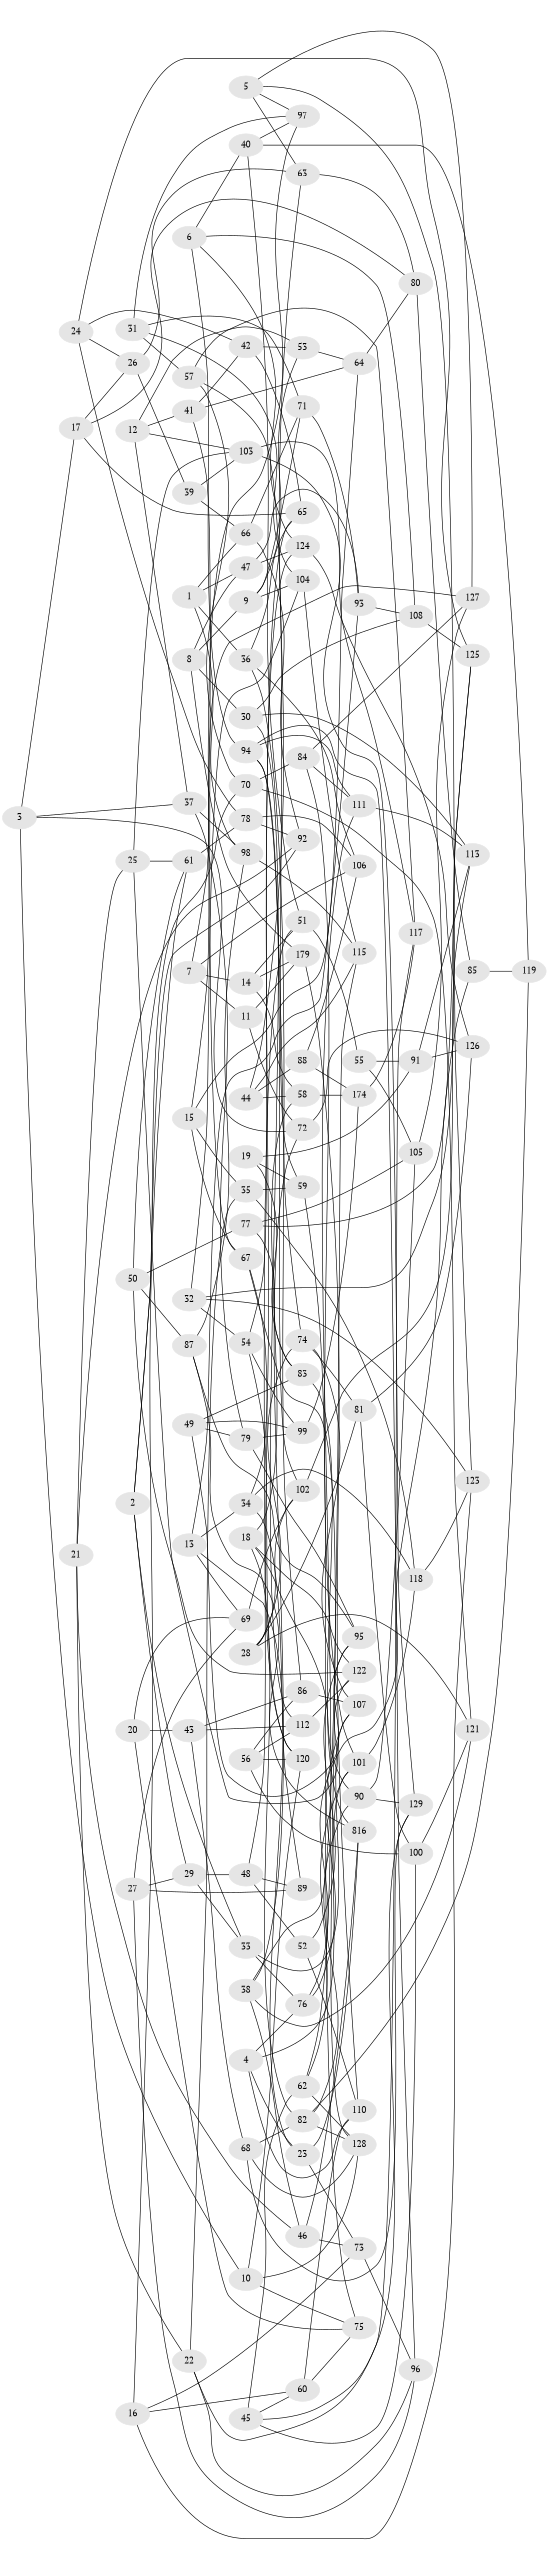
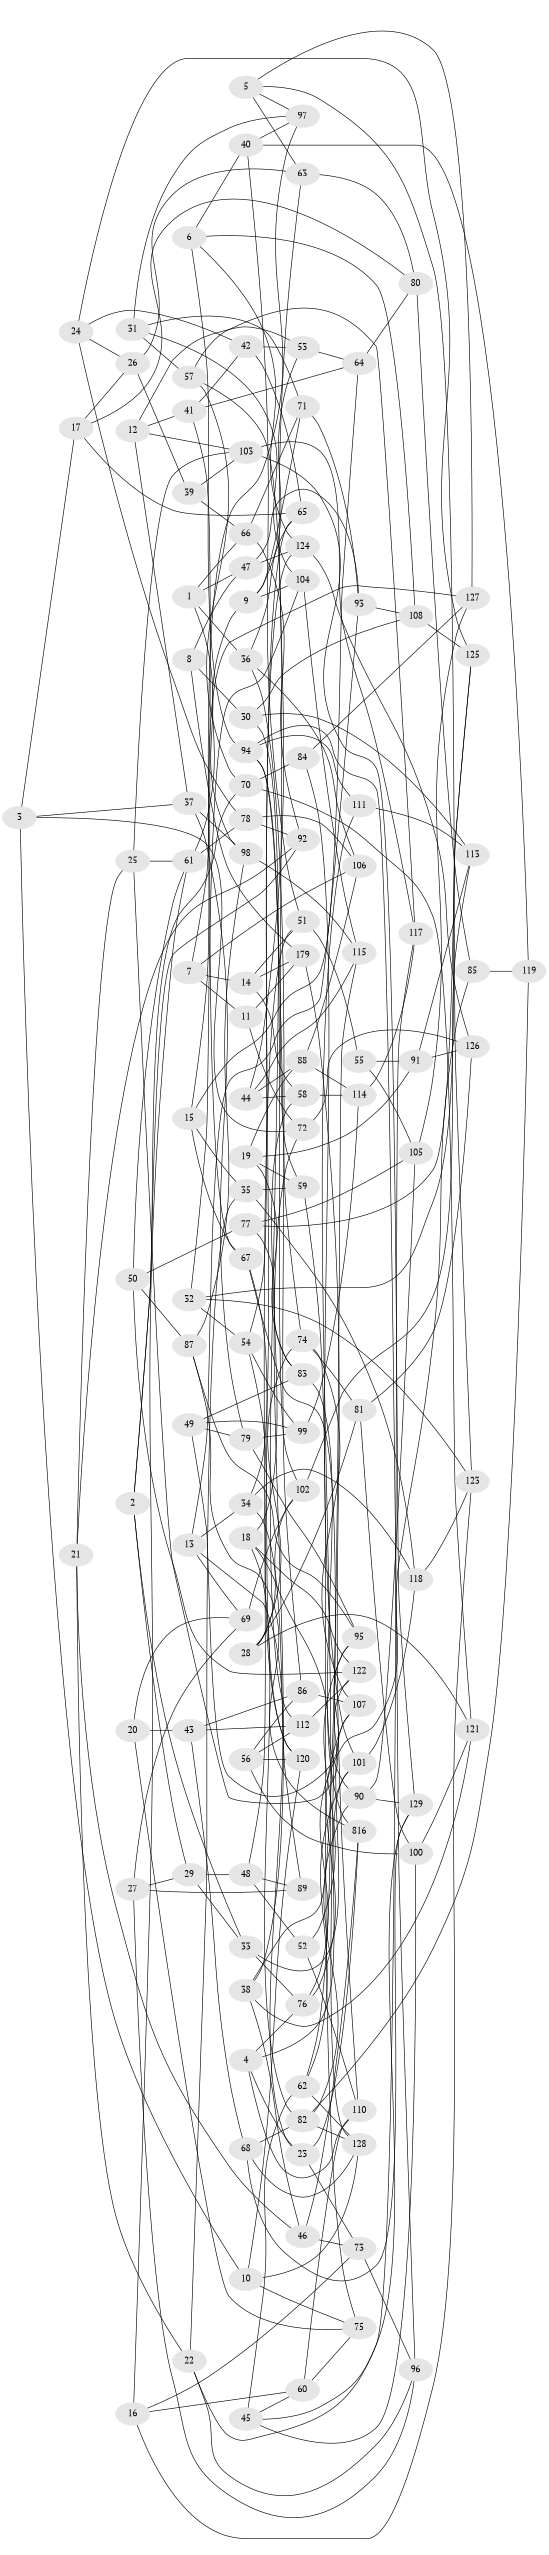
(216, 633) -> (213, 730)
(331, 782) -> none
(359, 1095) -> (359, 1095)
none -> (262, 1120)
